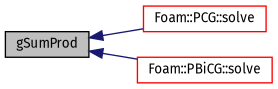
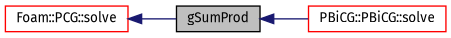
(123, 32) -> (159, 19)
(205, 70) -> (377, 19)
